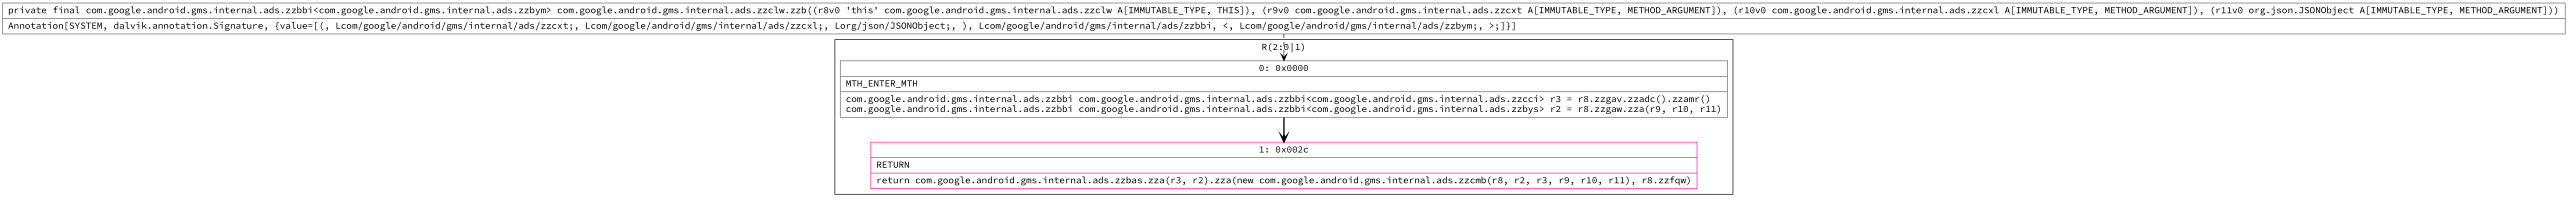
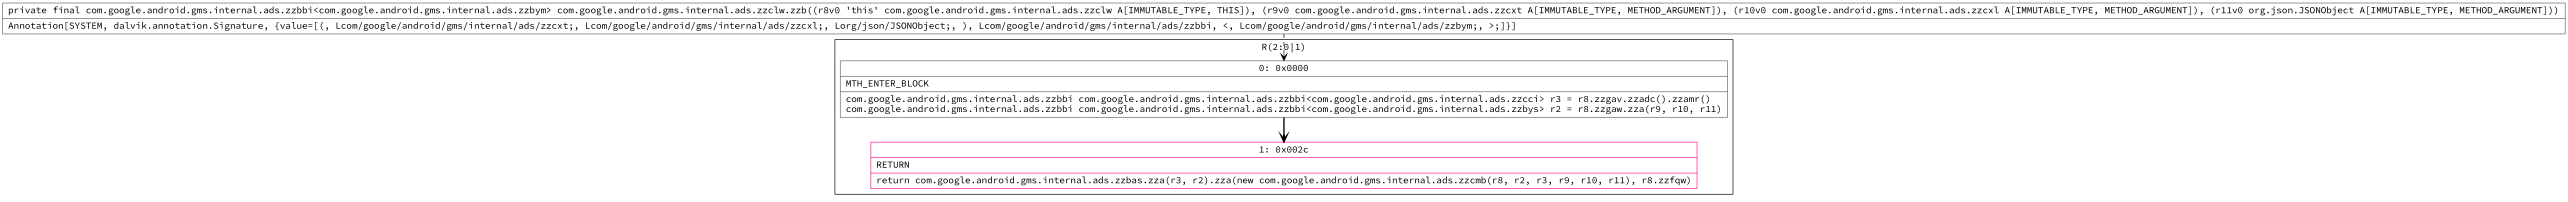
(882, 84) -> (887, 84)
